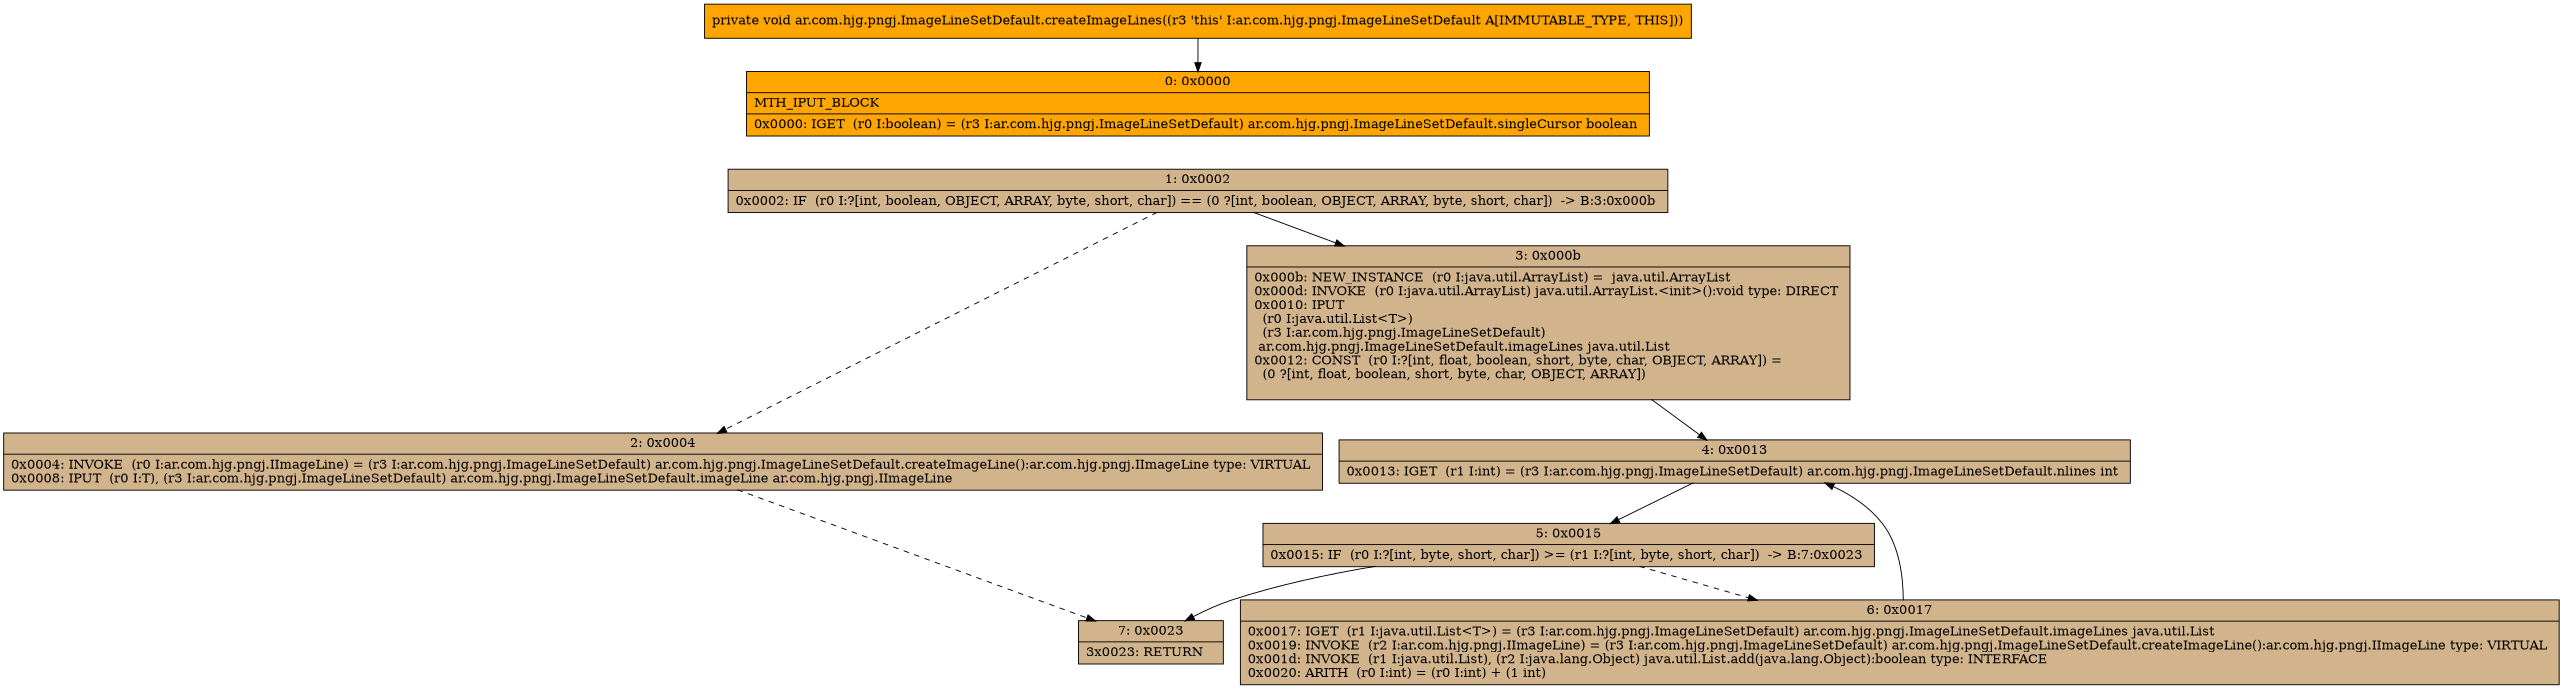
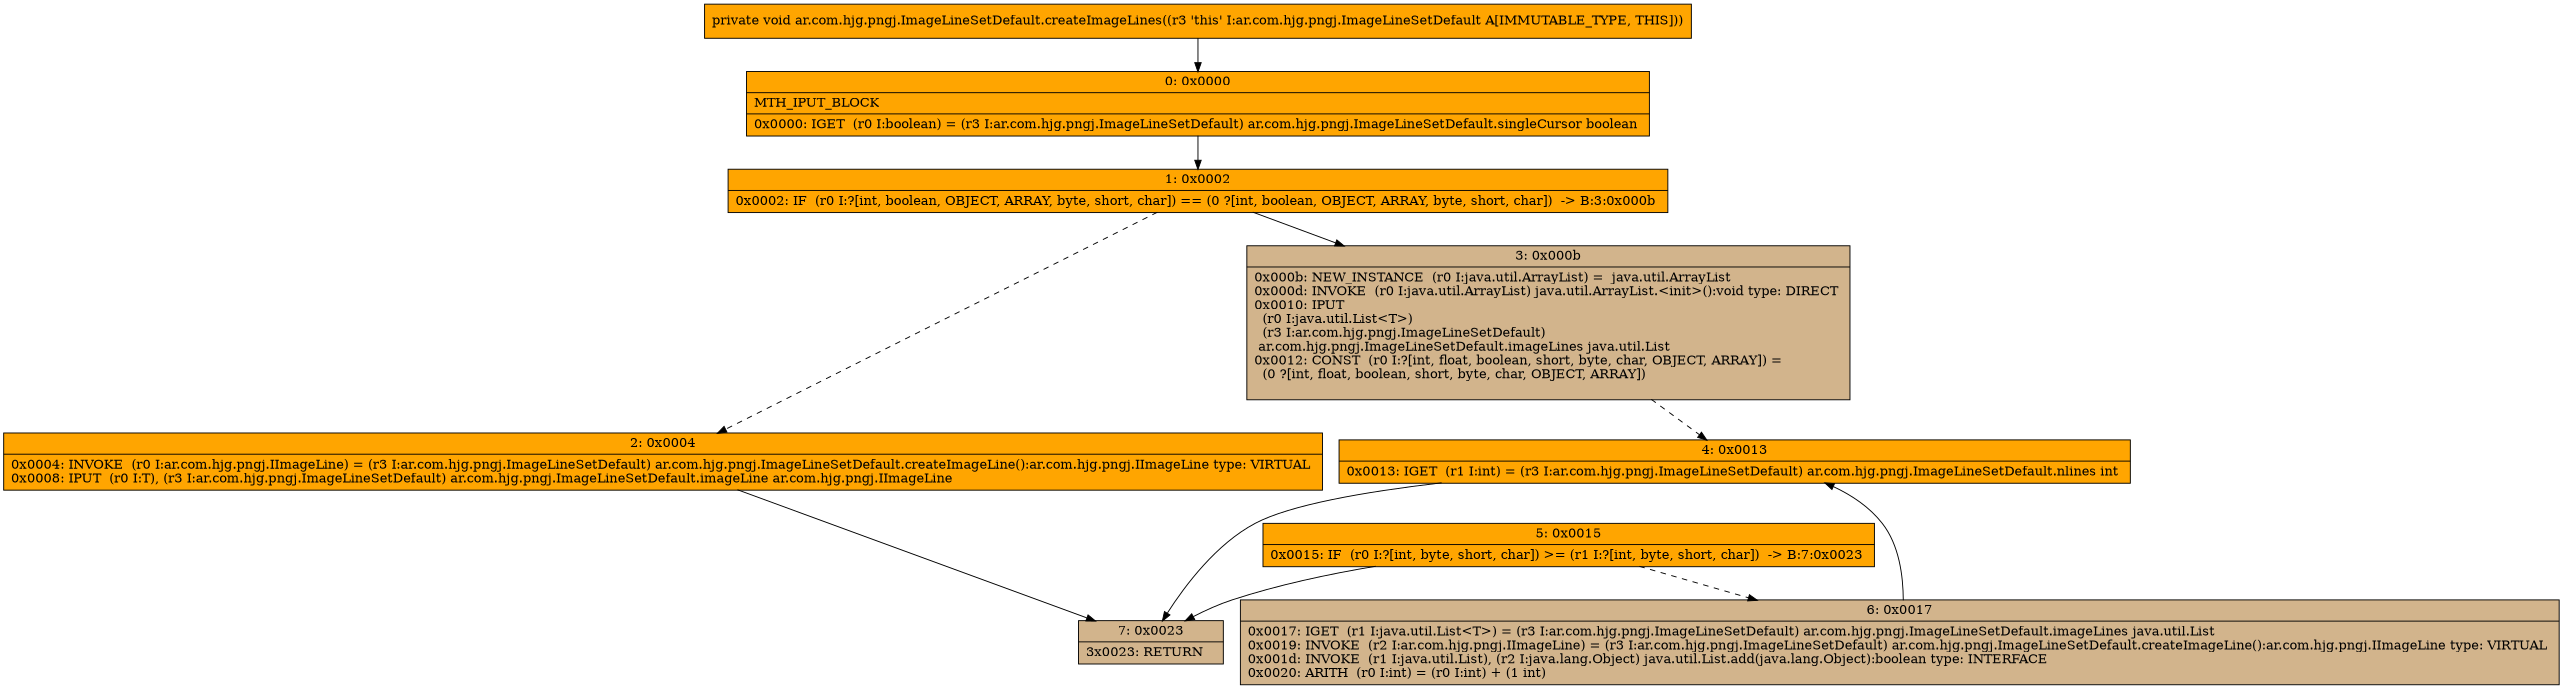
none -> (1198, 148)
(1198, 191) -> (1198, 191)
(1675, 417) -> (1675, 417)
(663, 462) -> (663, 462)
(1735, 462) -> (1735, 462)
(1656, 501) -> (1285, 511)
(1569, 545) -> (1569, 545)
(912, 554) -> (912, 554)
